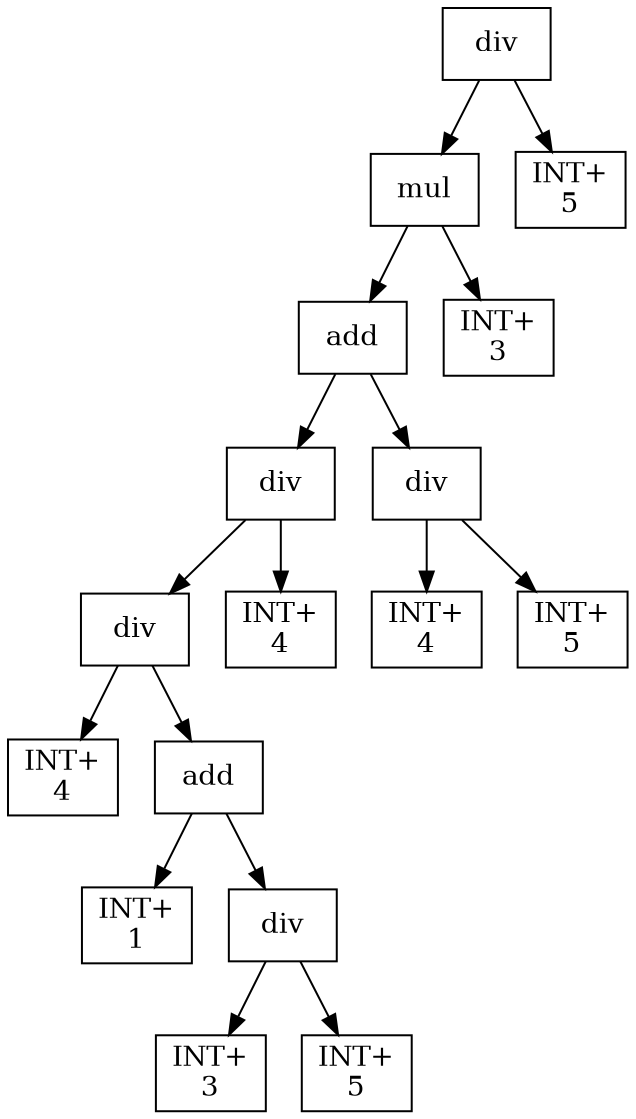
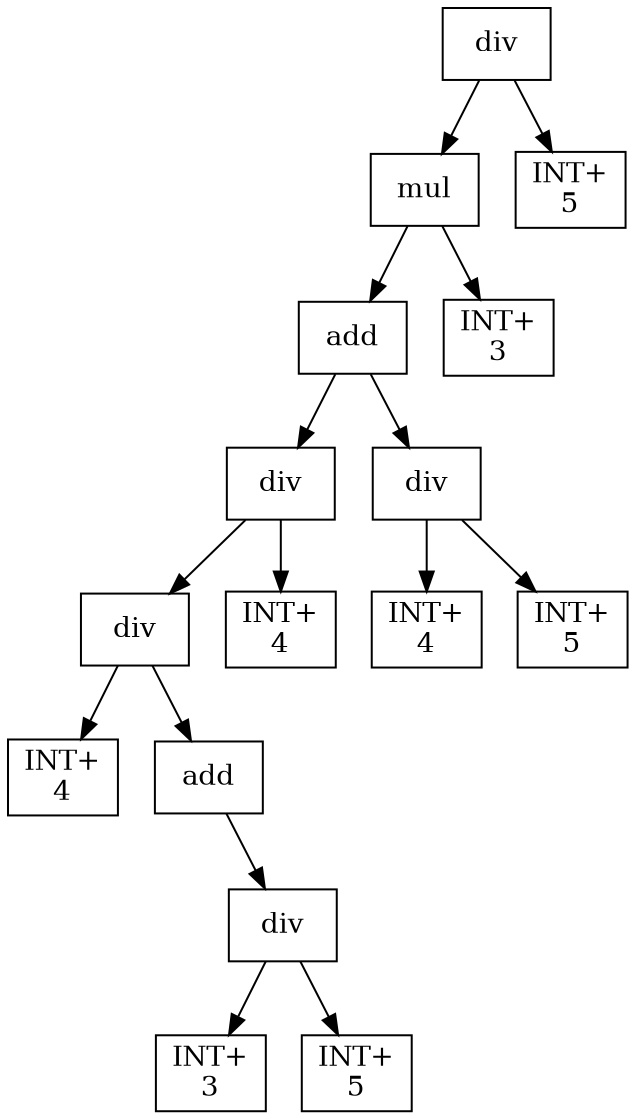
(137, 925) -> none
